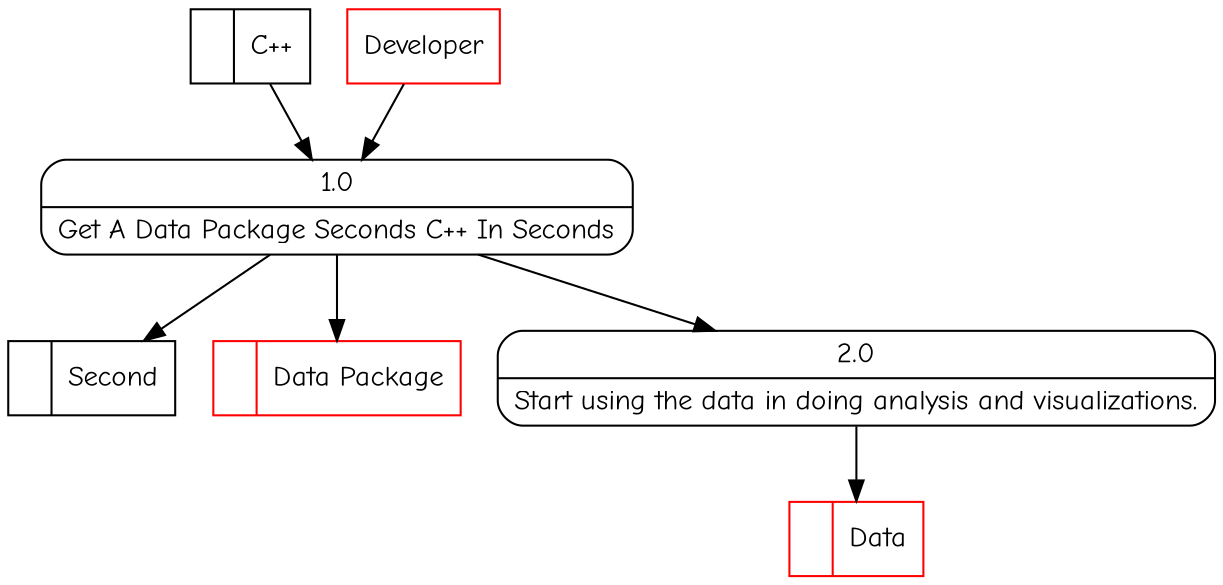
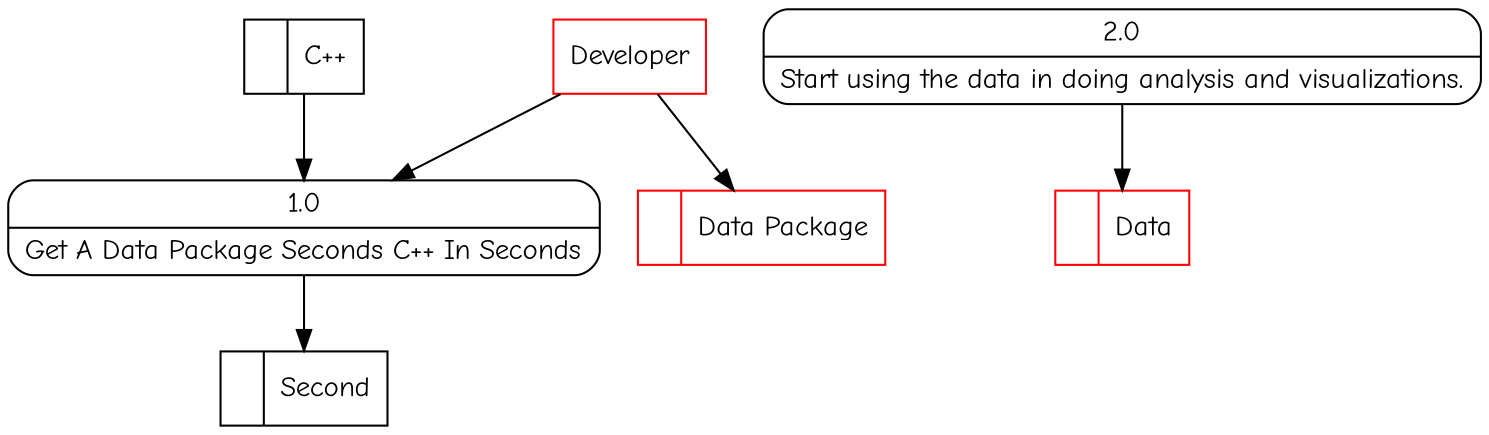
(337, 287) -> (689, 134)
(587, 289) -> none
